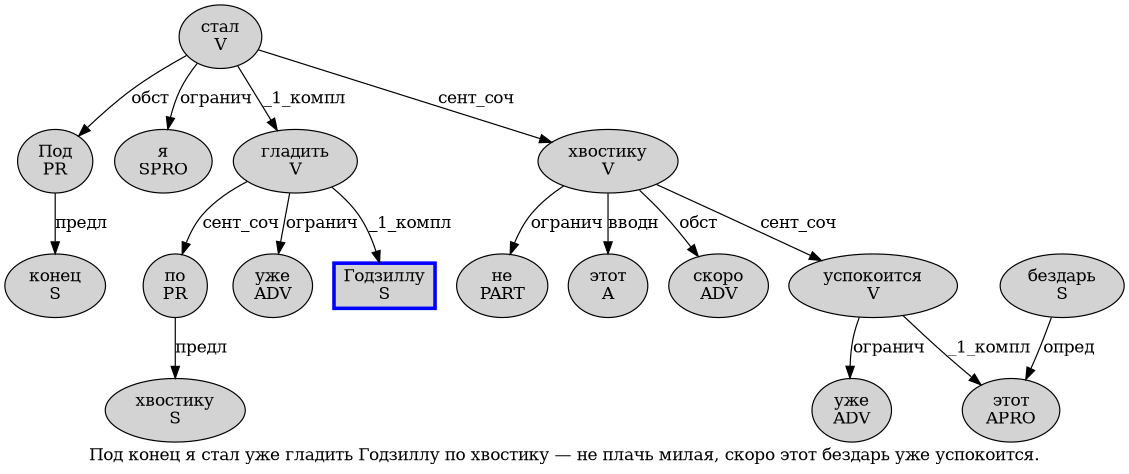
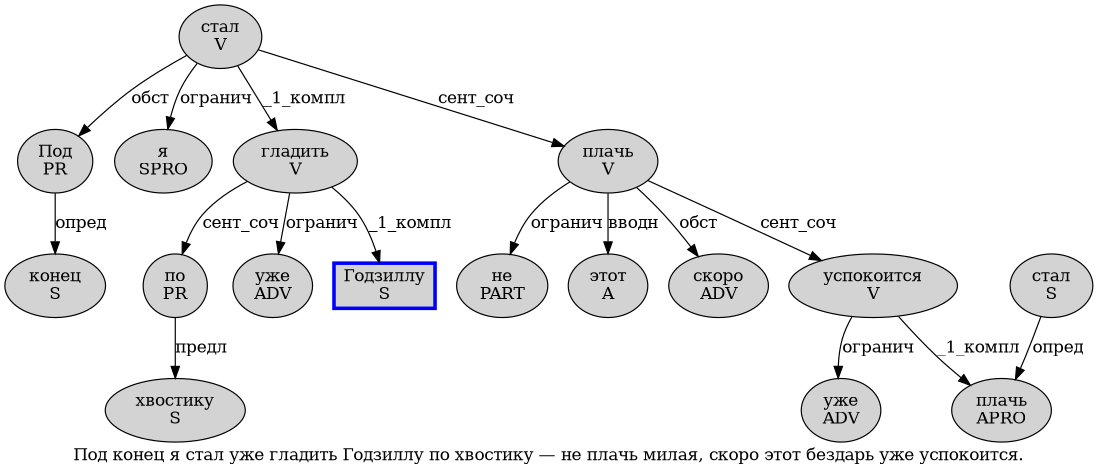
(608, 161) -> (608, 161)
(81, 223) -> (81, 223)
(1062, 286) -> (1051, 286)
(1011, 410) -> (1002, 410)
